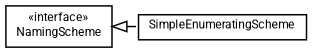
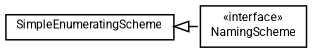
(133, 27) -> (195, 27)
